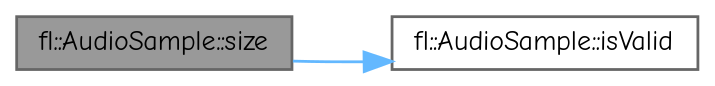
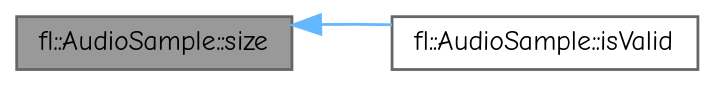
(328, 62) -> (357, 24)
